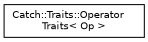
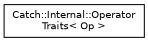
(74, 21) -> (74, 21)
